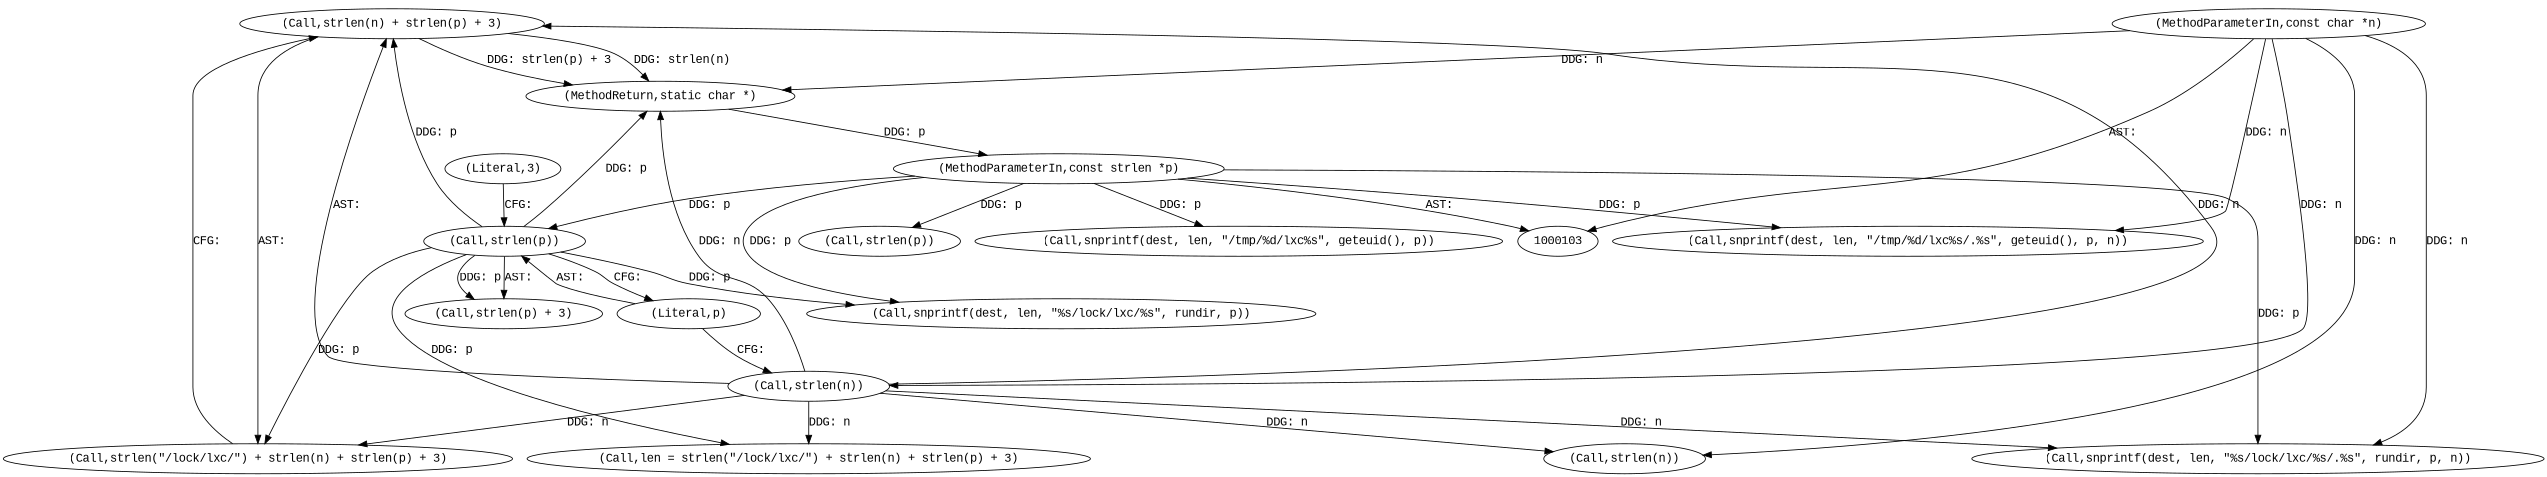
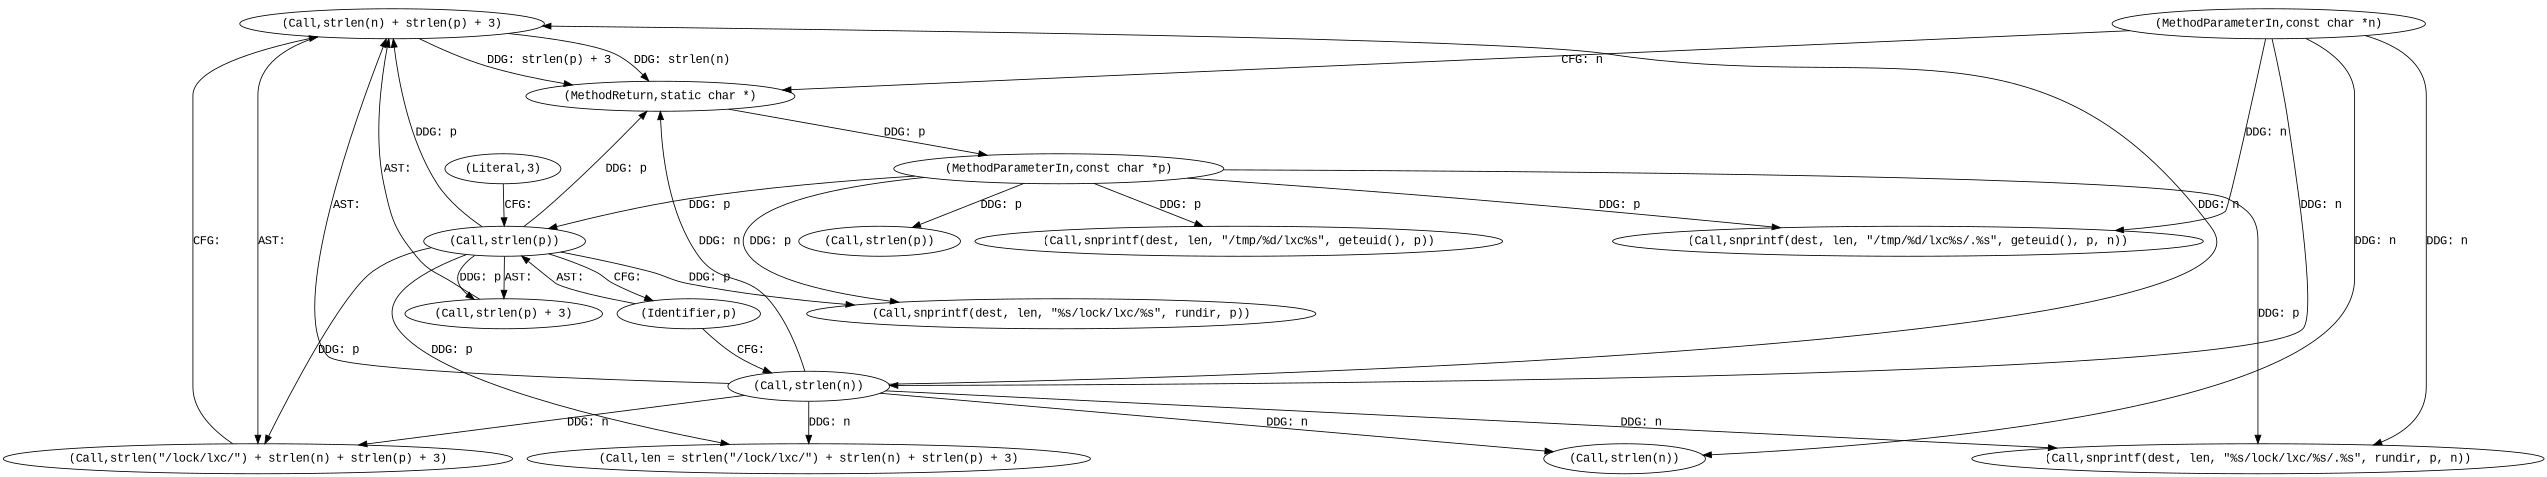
(1582, 60) -> (1582, 60)
(1059, 169) -> (1059, 169)
none -> (386, 194)
(1558, 241) -> none
(689, 314) -> (689, 314)
